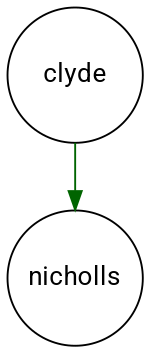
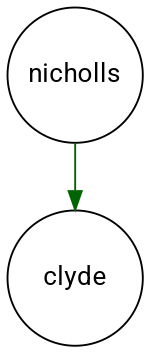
(75, 167) -> (75, 167)
